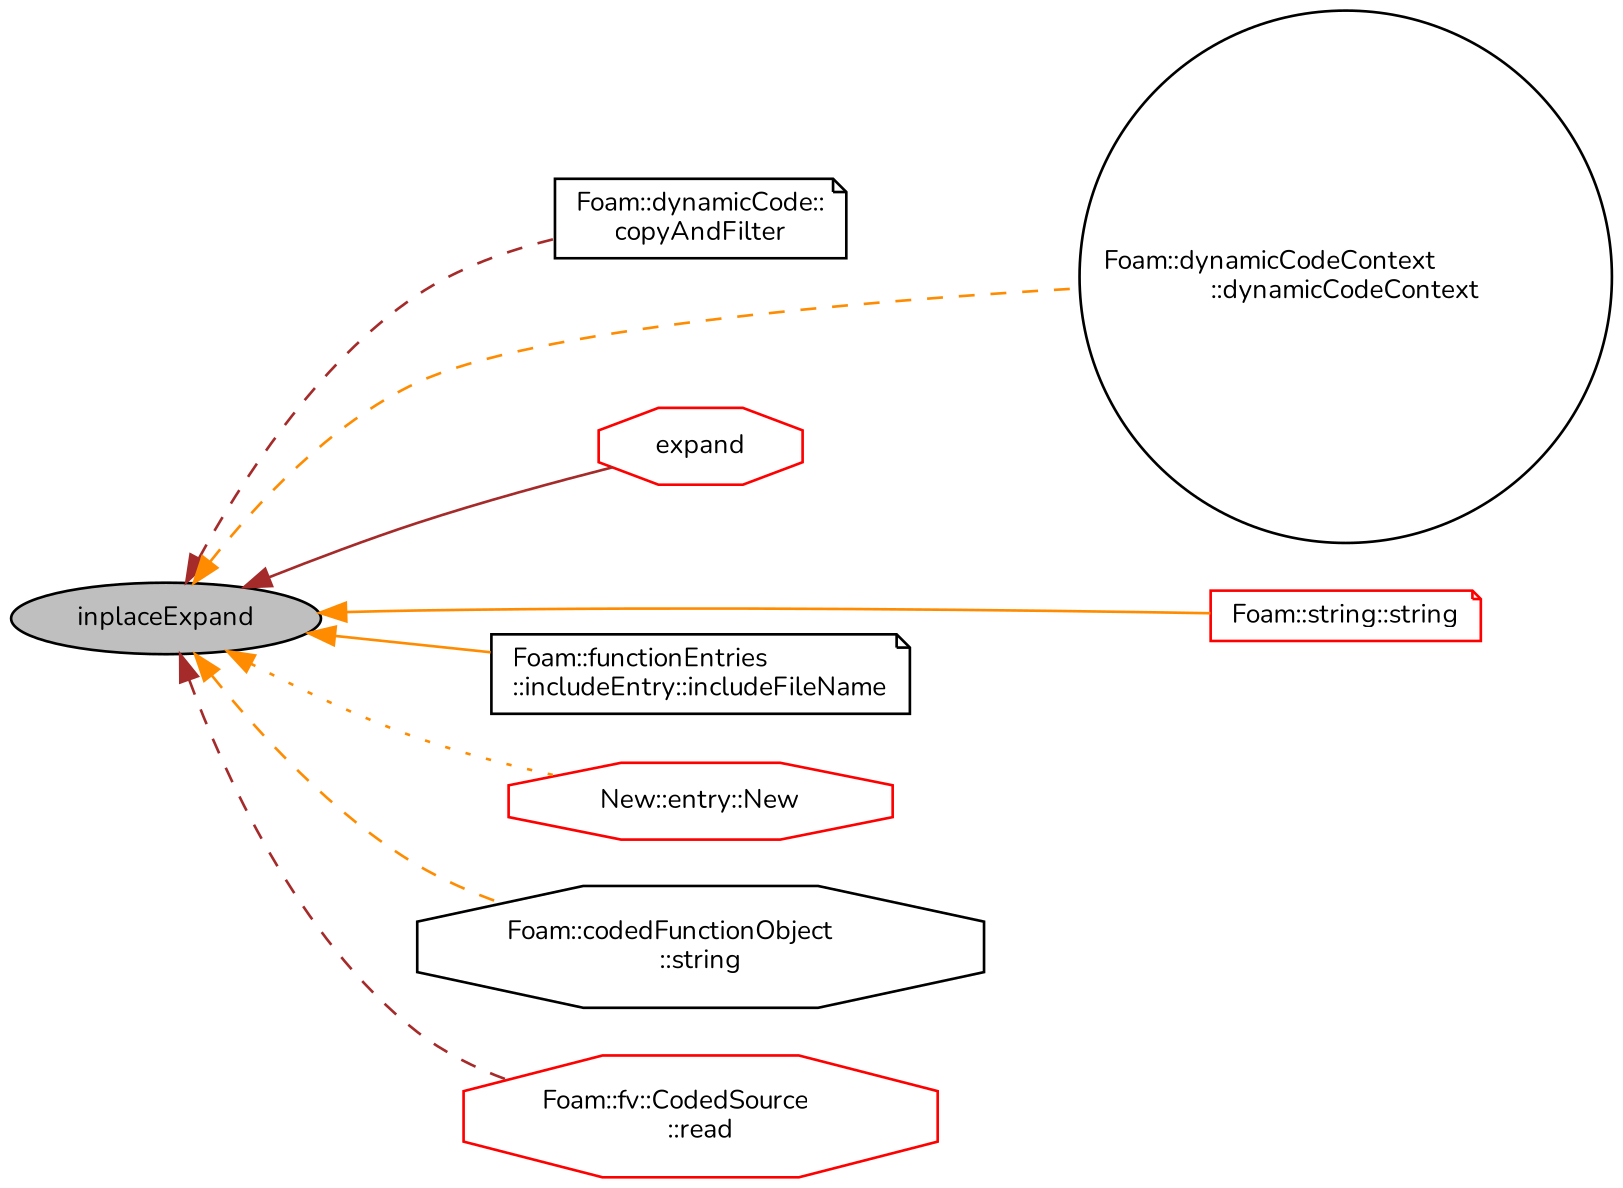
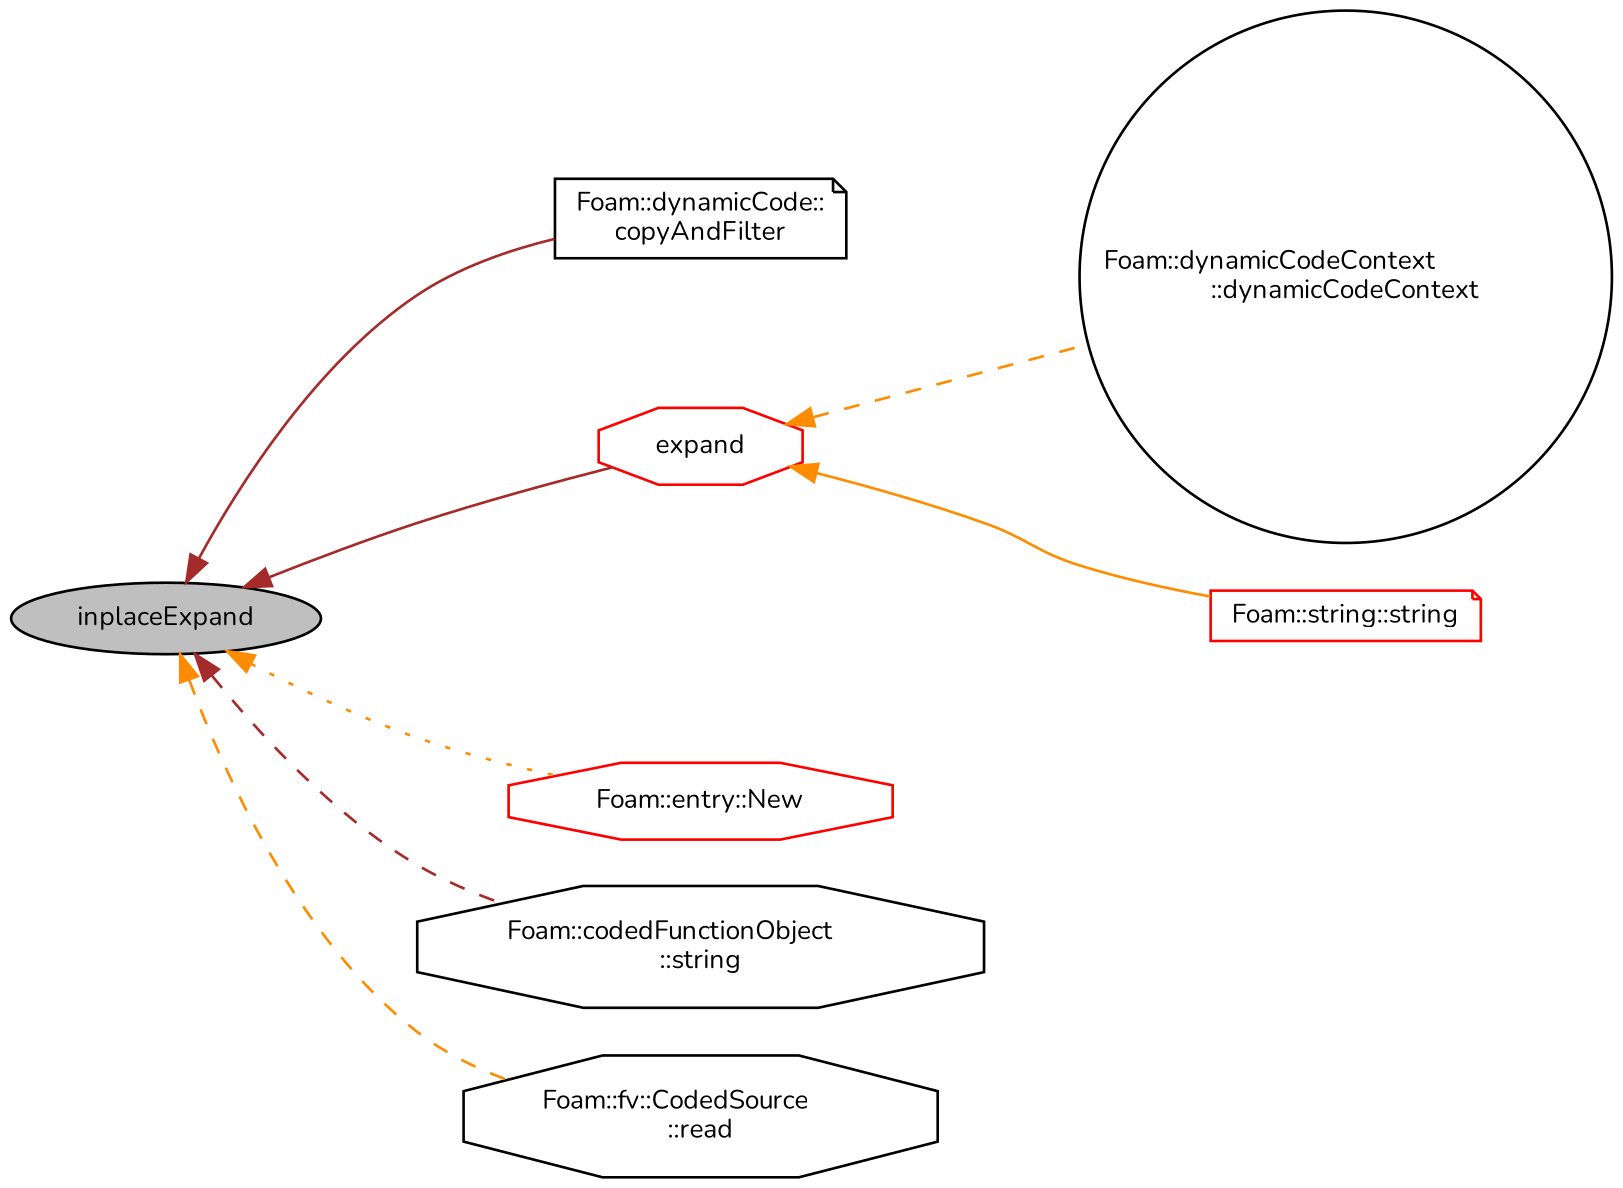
(608, 334) -> (951, 381)
(343, 358) -> (343, 358)
(778, 609) -> (1014, 535)
(701, 674) -> none
(701, 801) -> (701, 801)
(341, 810) -> (341, 810)
(309, 914) -> (309, 914)
(701, 1116) -> (701, 1116)
